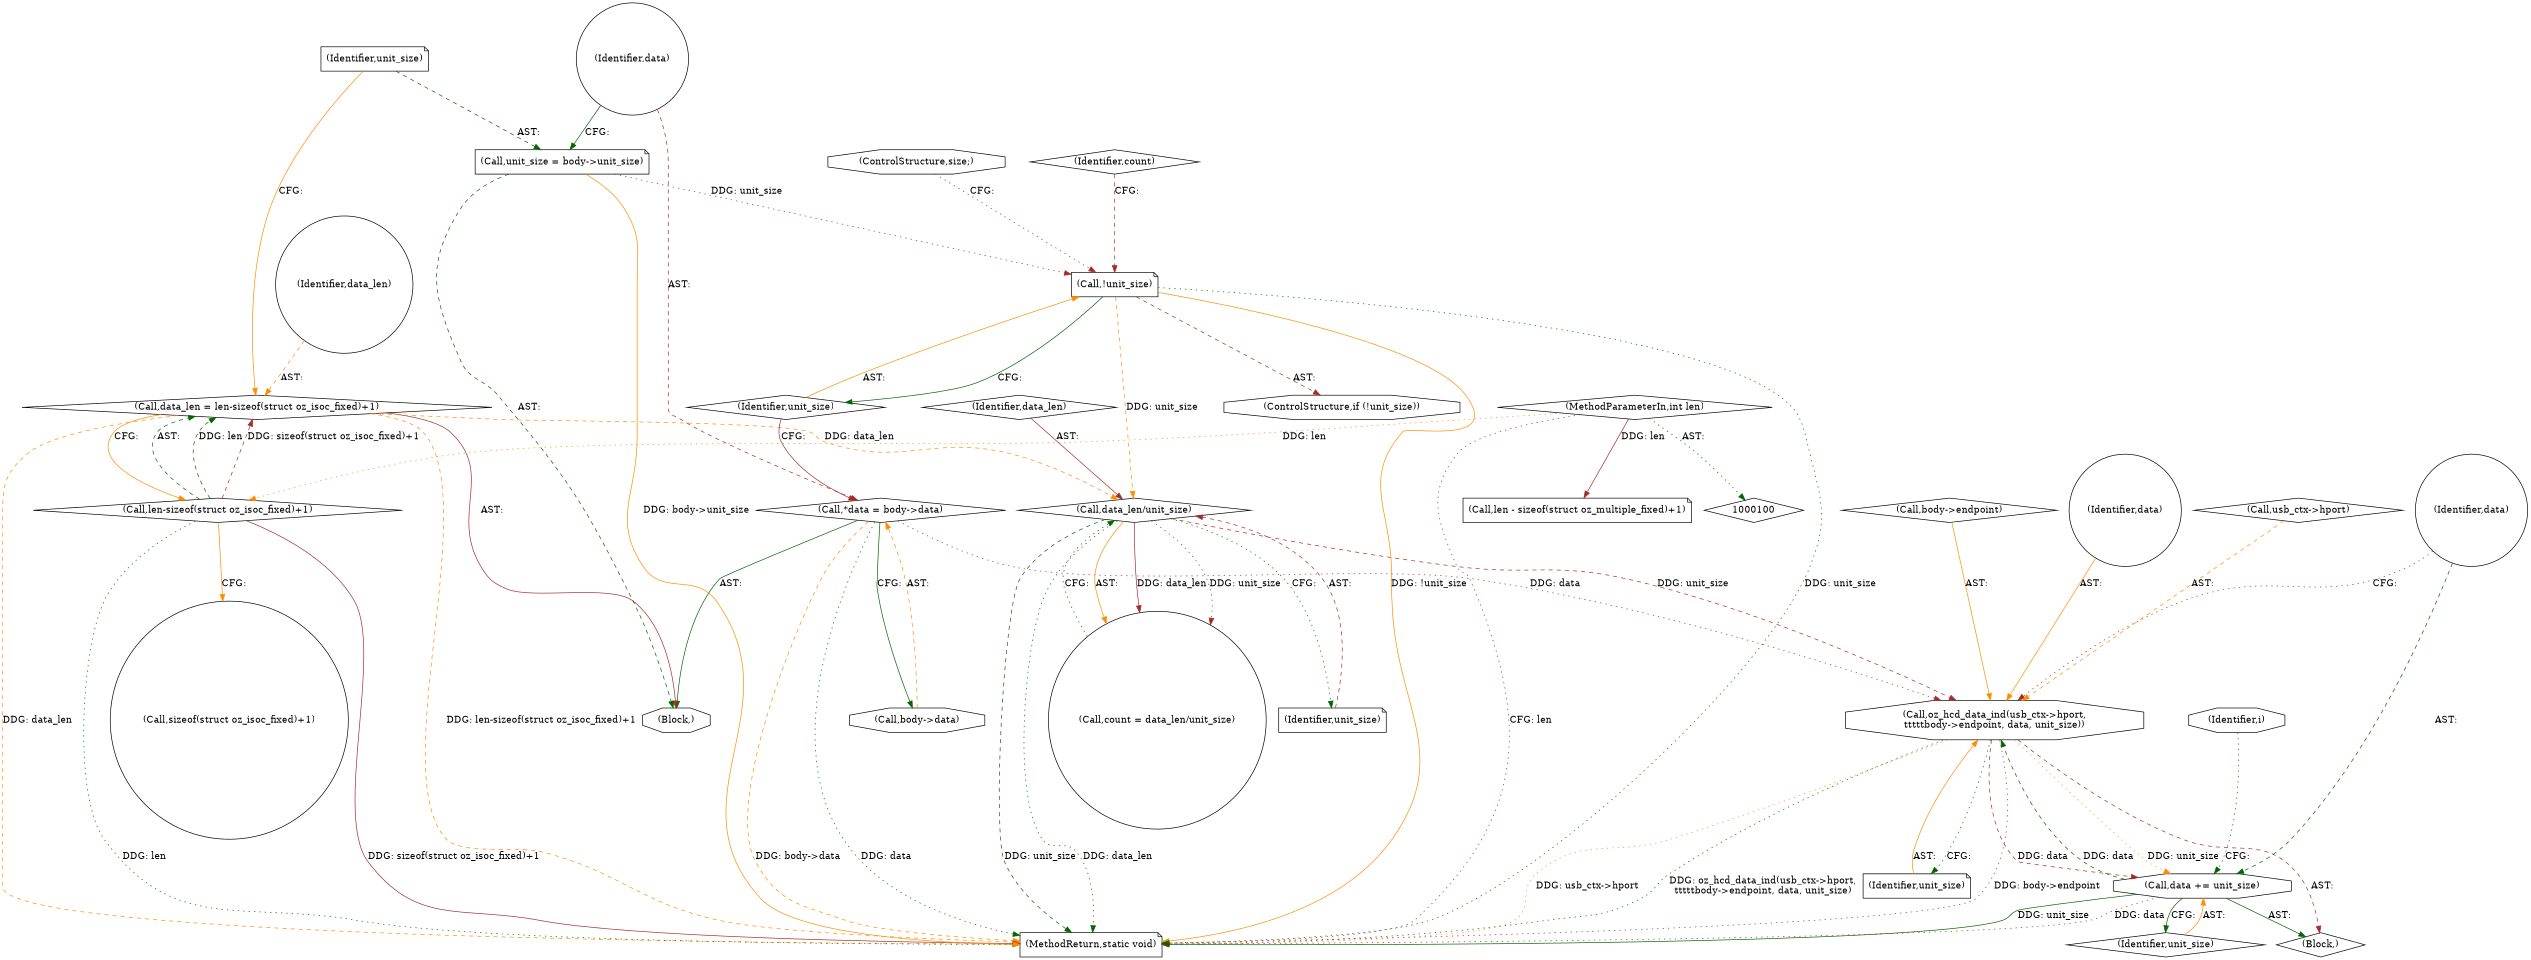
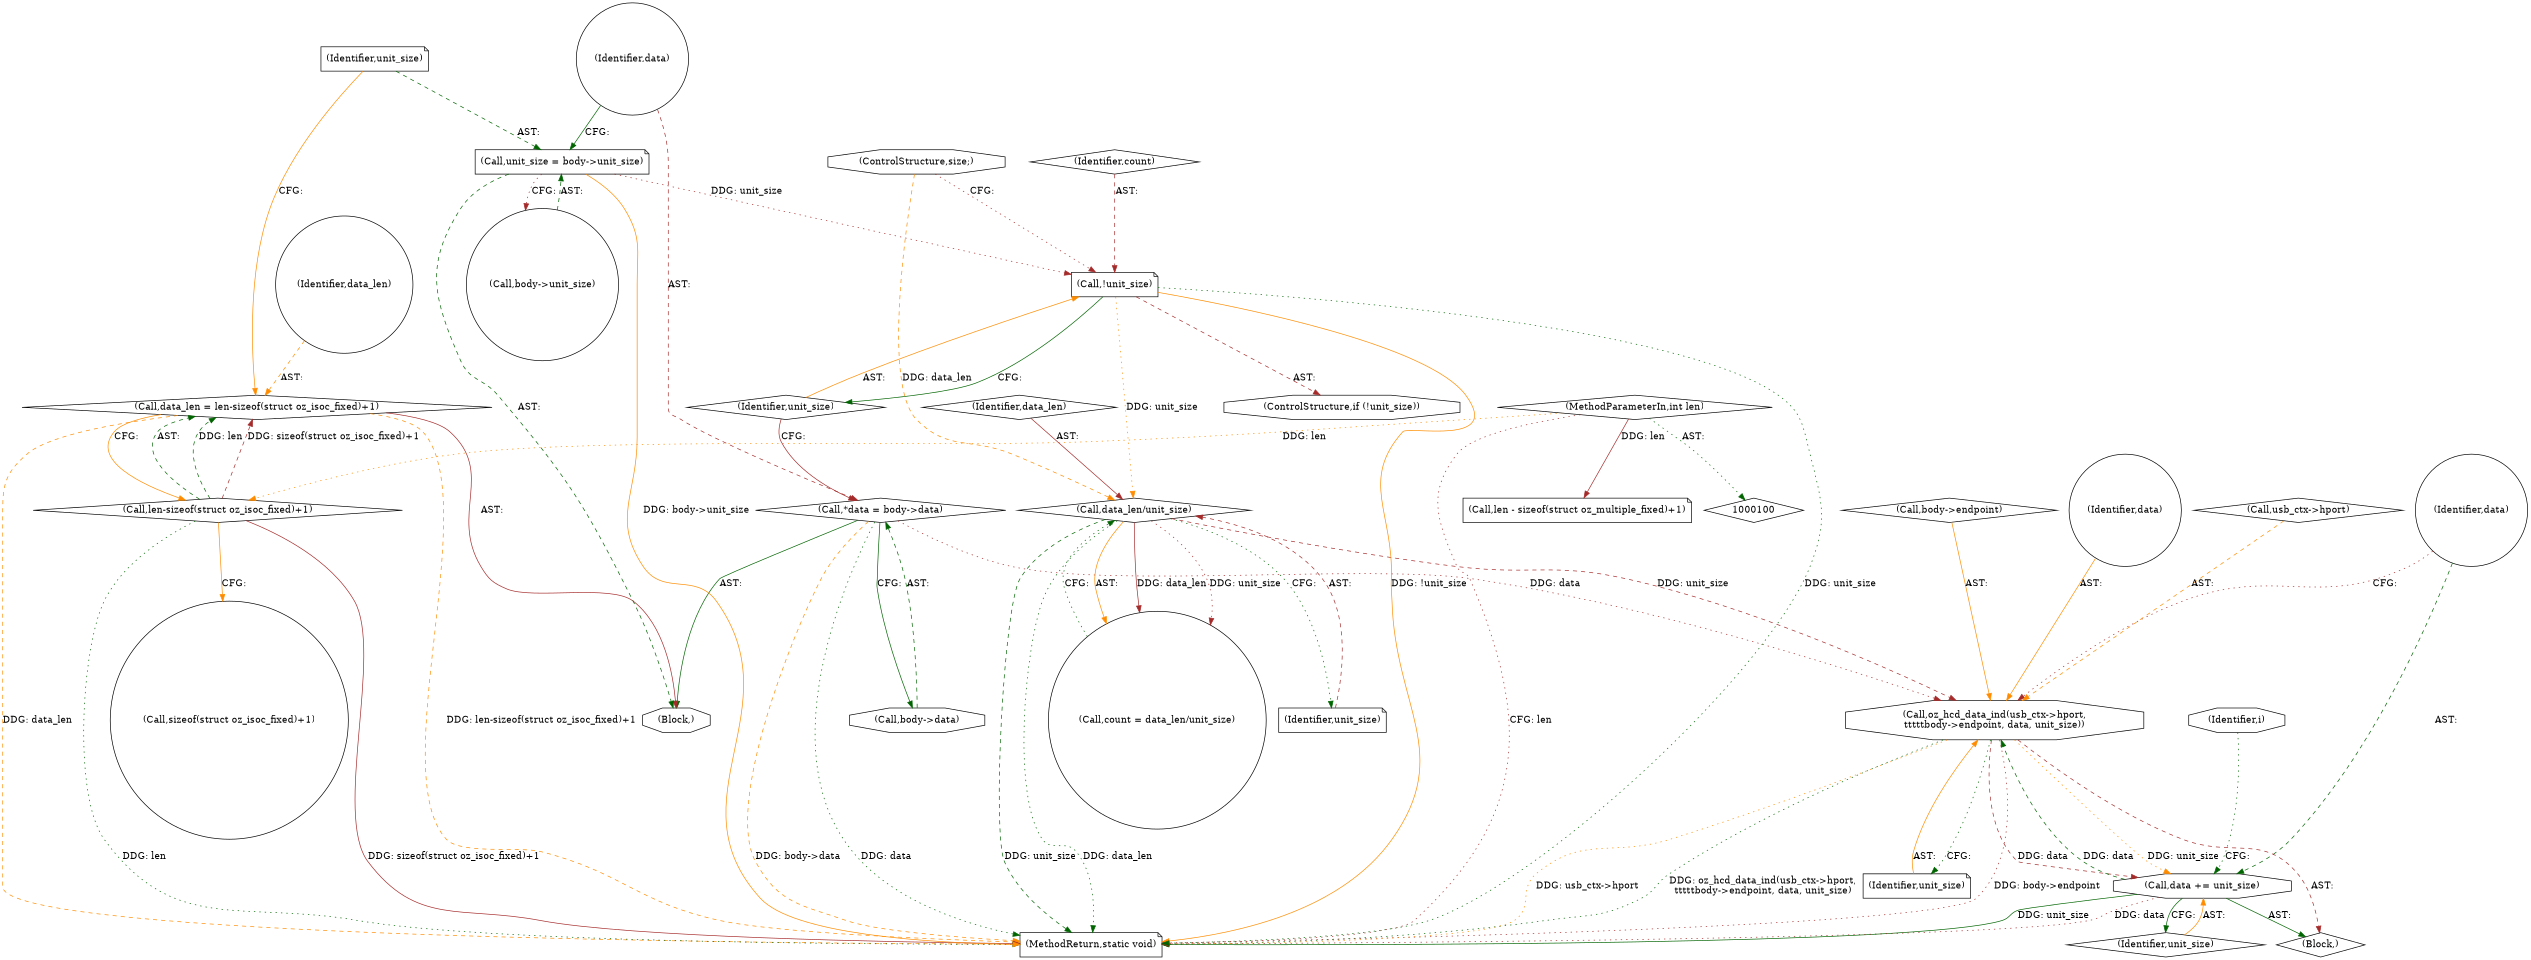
(1129, 191) -> (1129, 191)
none -> (542, 285)
(1124, 394) -> (1124, 394)
(749, 425) -> (907, 402)
(911, 617) -> (911, 617)
